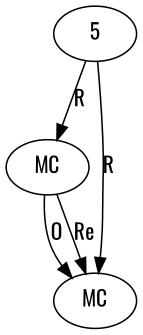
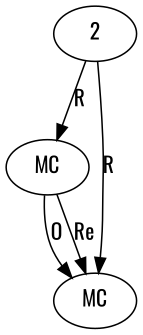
(95, 34) -> (95, 34)
